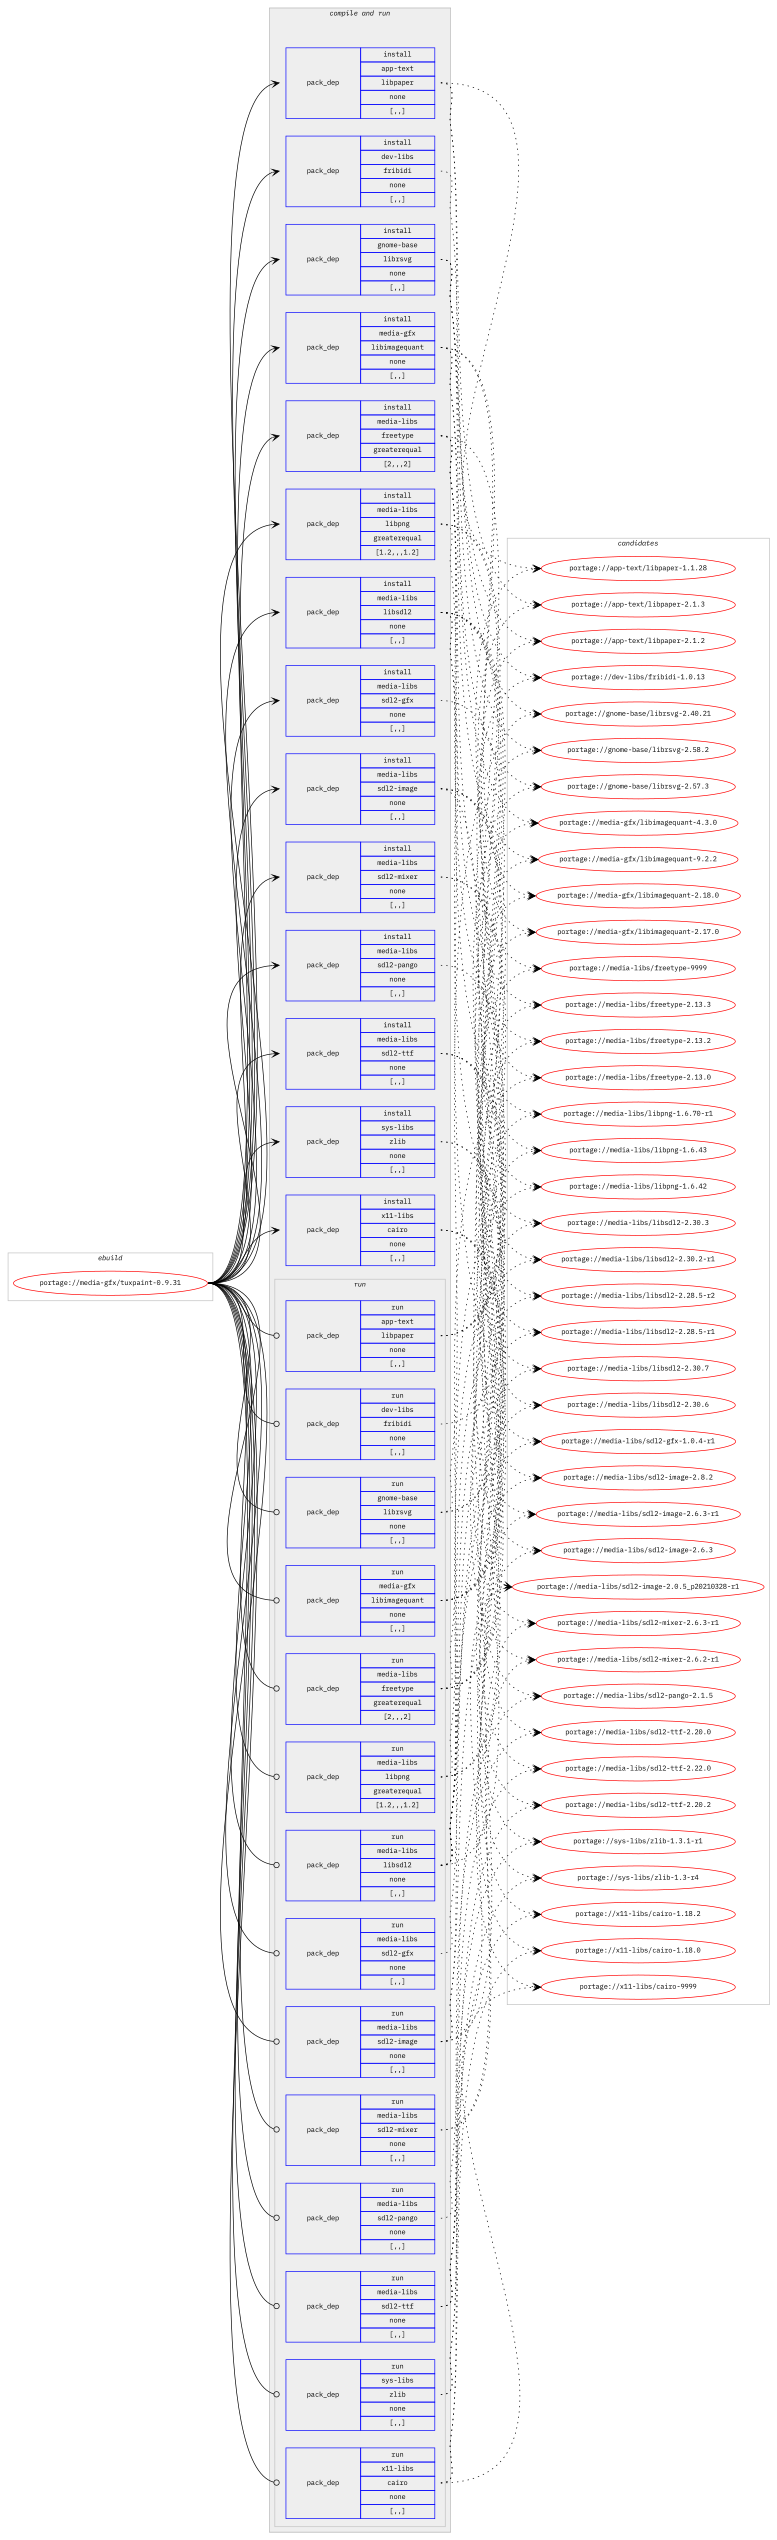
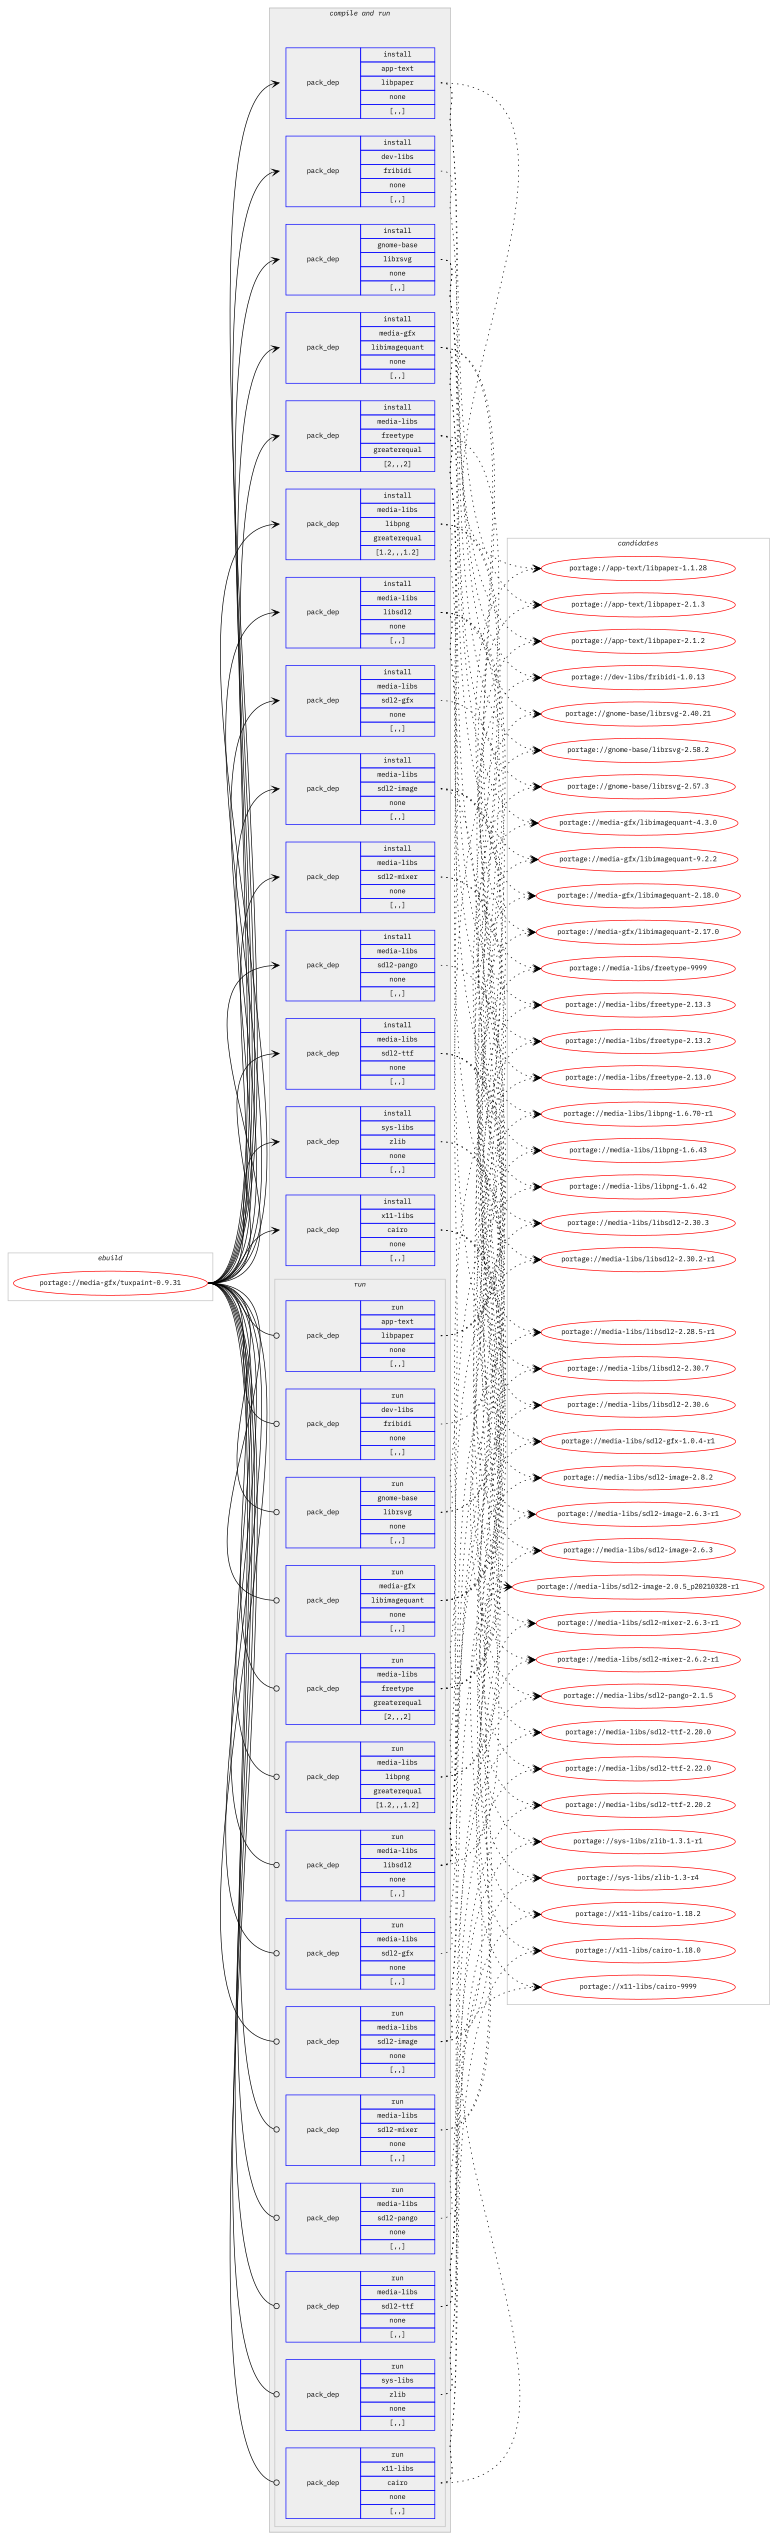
(638, 1296) -> none
